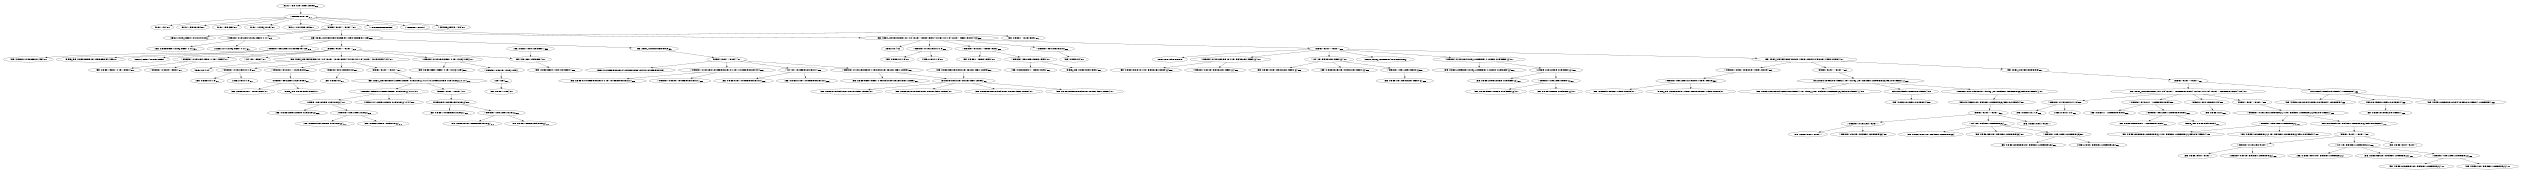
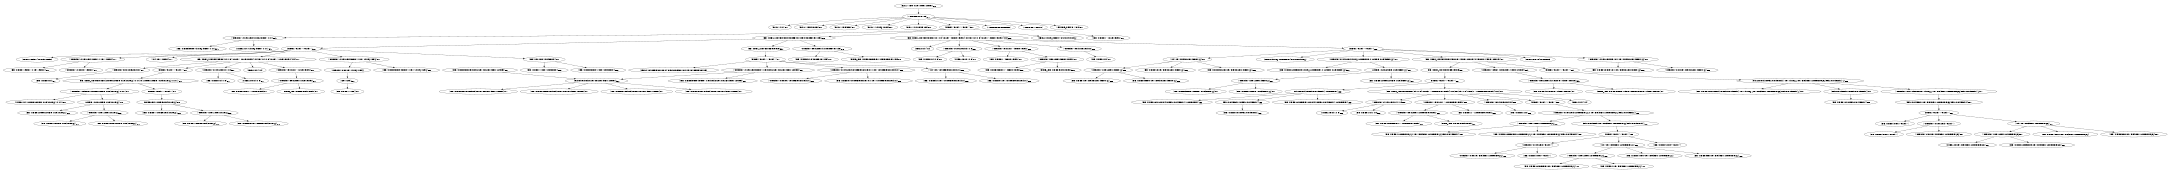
(531, 53) -> (544, 64)
none -> (1156, 81)
none -> (1580, 102)
